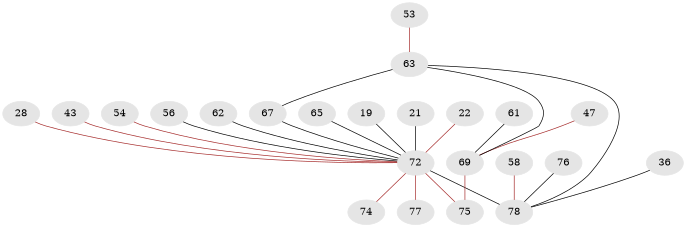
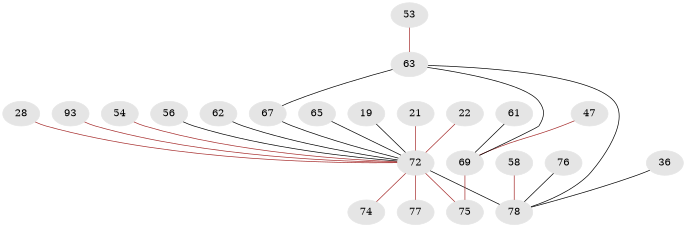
(71, 114) -> (71, 114)
(416, 138) -> (416, 138)
